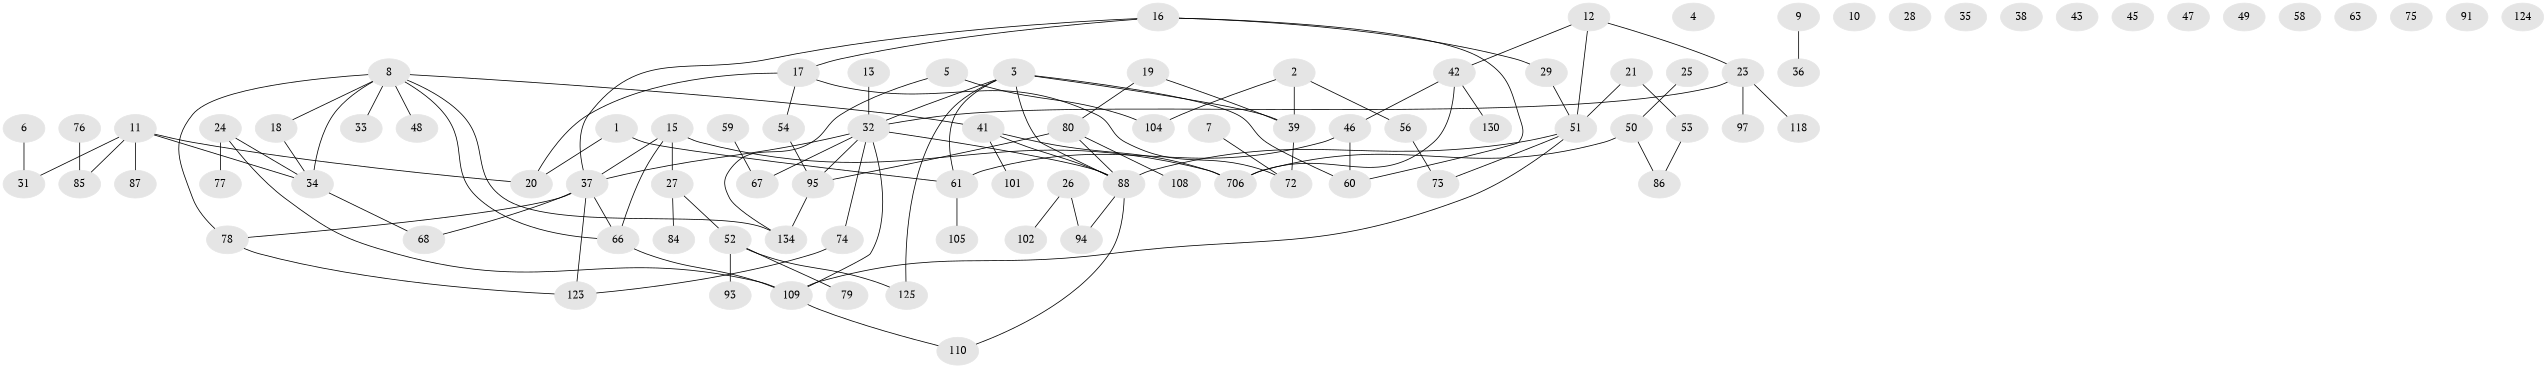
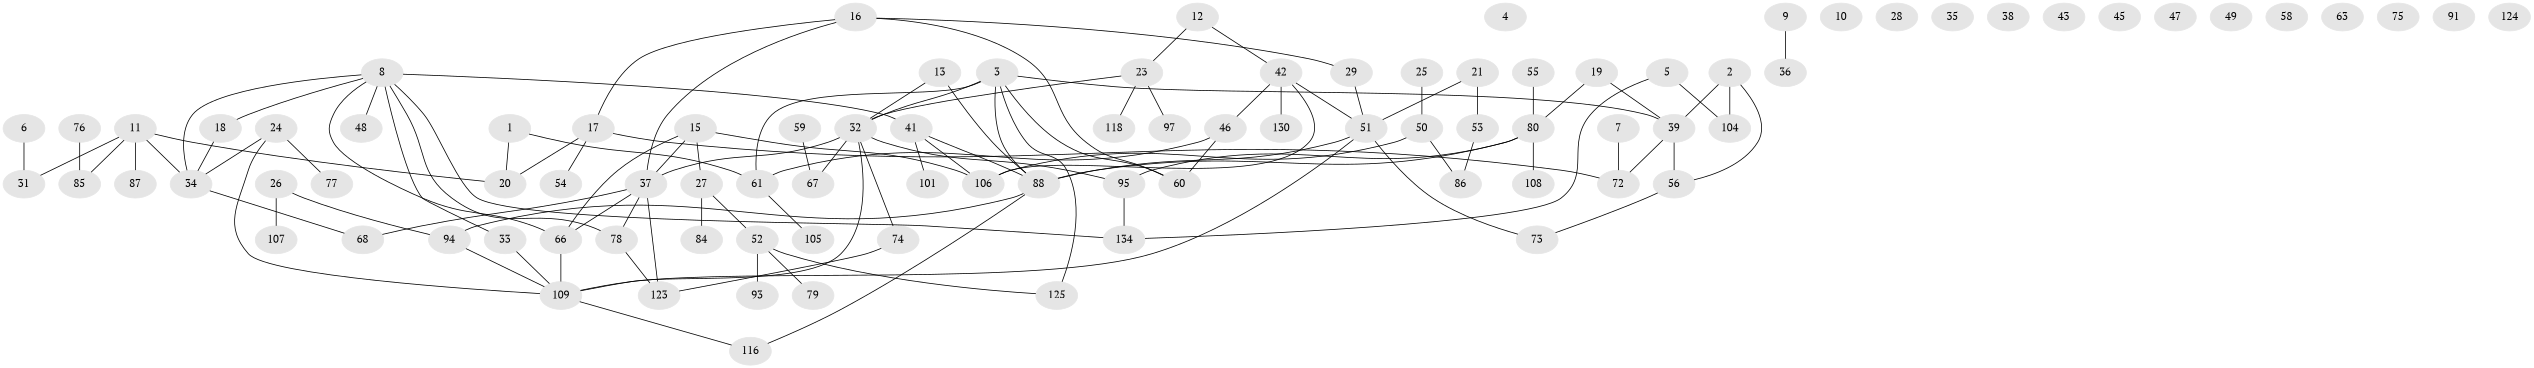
none -> (1533, 73)
(1582, 73) -> (1324, 101)
(972, 145) -> (984, 132)
(797, 154) -> none
none -> (1674, 156)
(1235, 184) -> (983, 184)
(1026, 240) -> (276, 240)
none -> (505, 268)
none -> (533, 268)
(958, 351) -> (750, 351)
